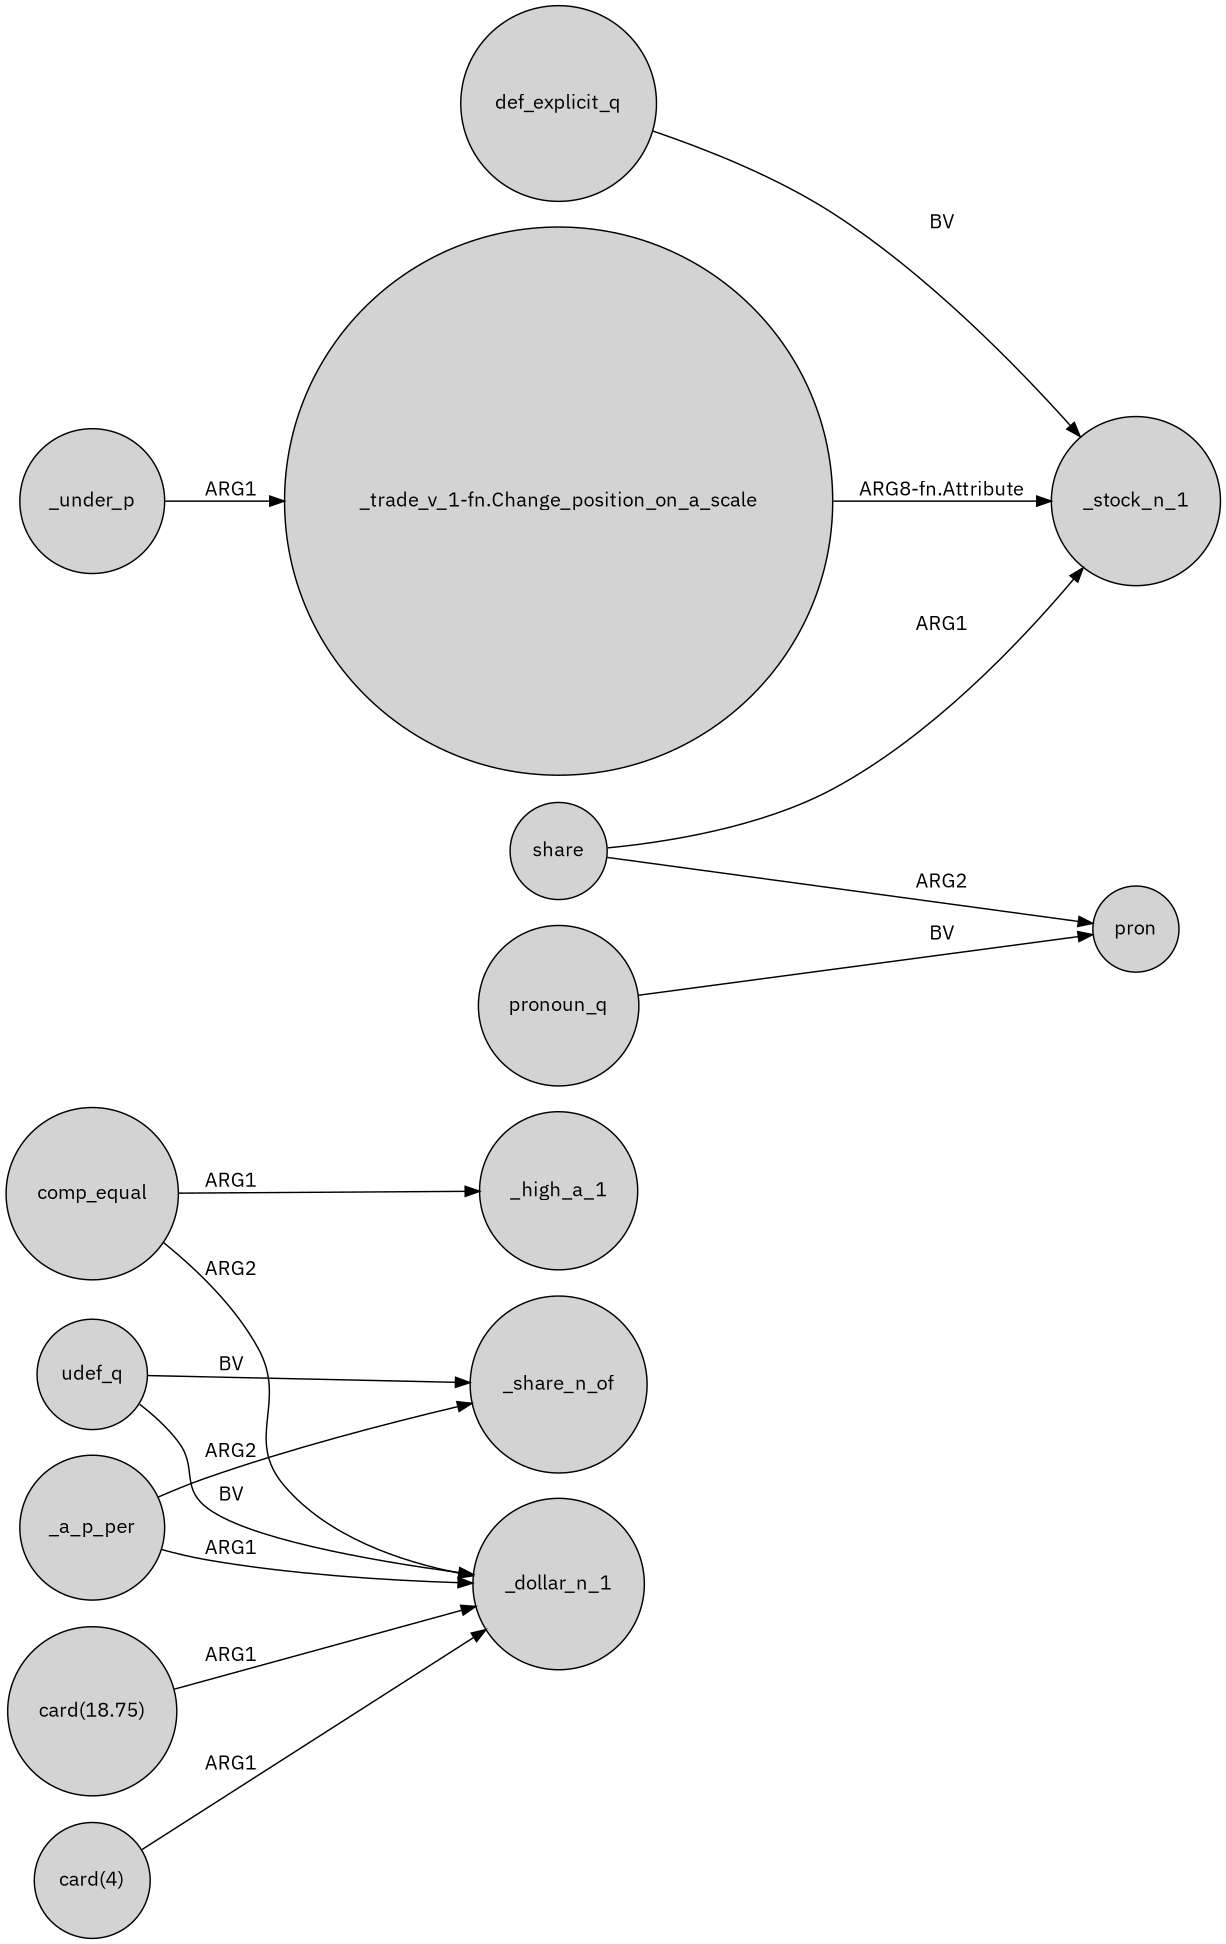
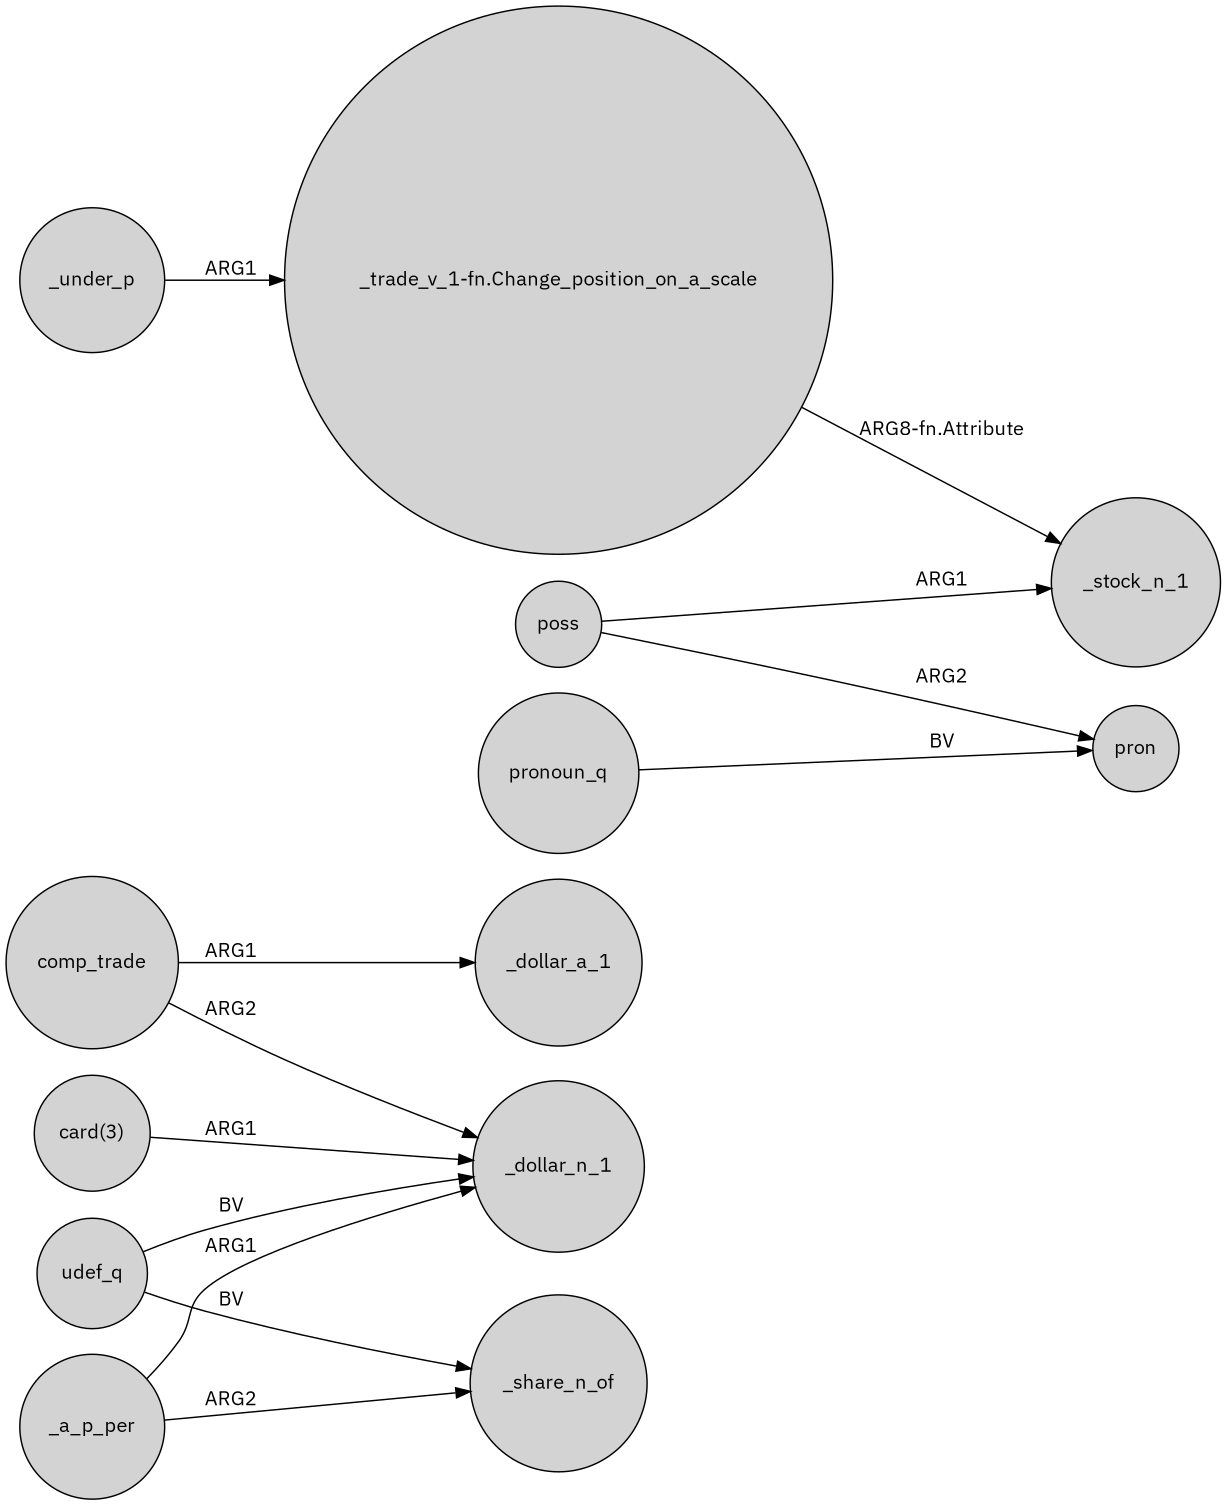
(559, 104) -> none
(559, 851) -> (559, 624)
(559, 1191) -> (559, 963)
(92, 1194) -> (92, 963)
(92, 1711) -> none
(92, 1880) -> (92, 1133)
